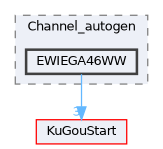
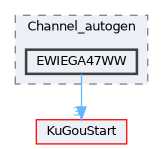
(82, 62) -> (82, 62)
